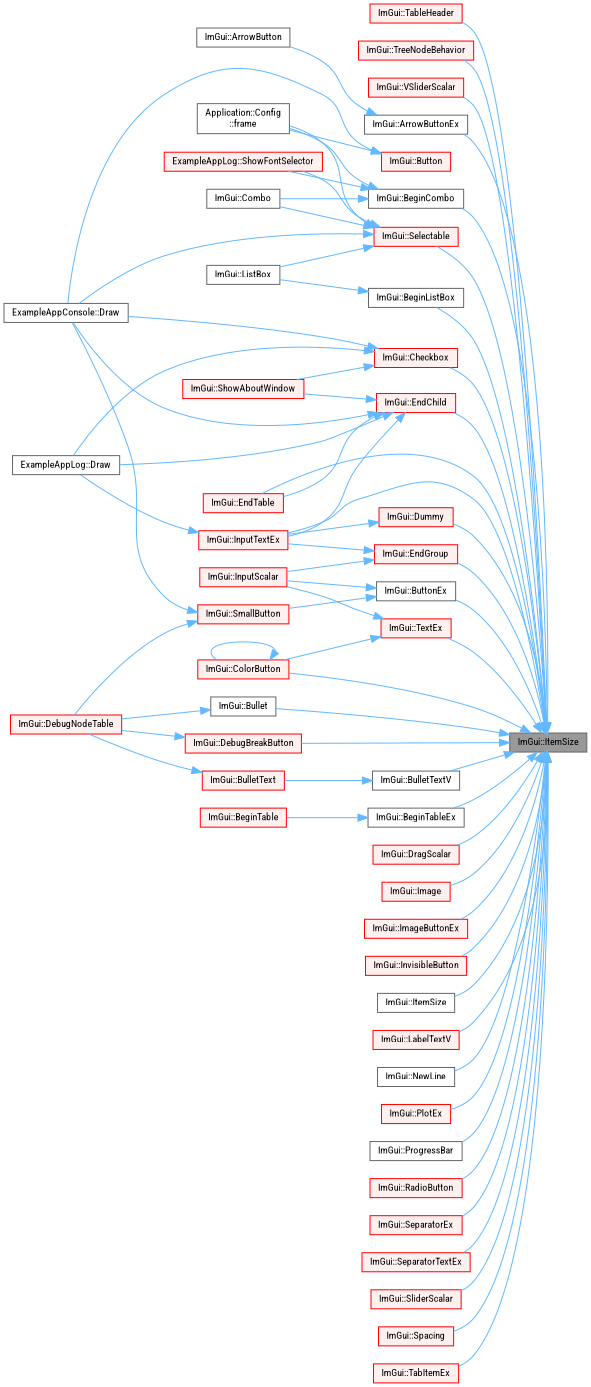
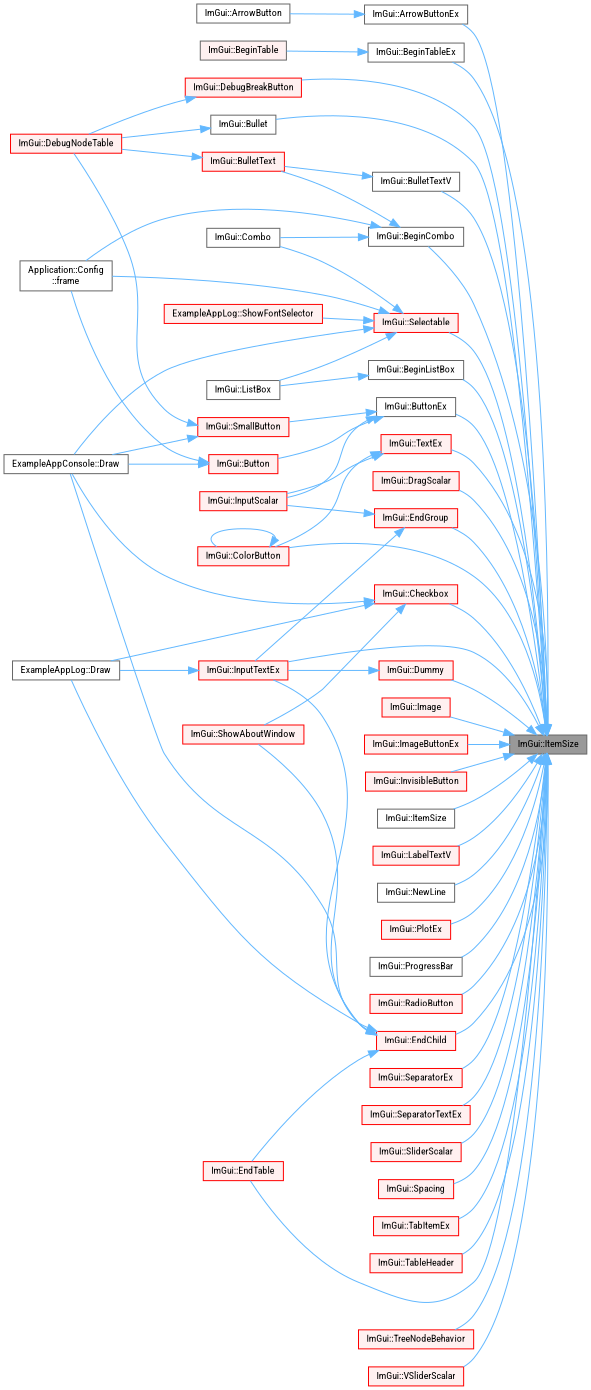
(325, 179) -> (338, 193)
none -> (328, 444)
(243, 818) -> (243, 51)
